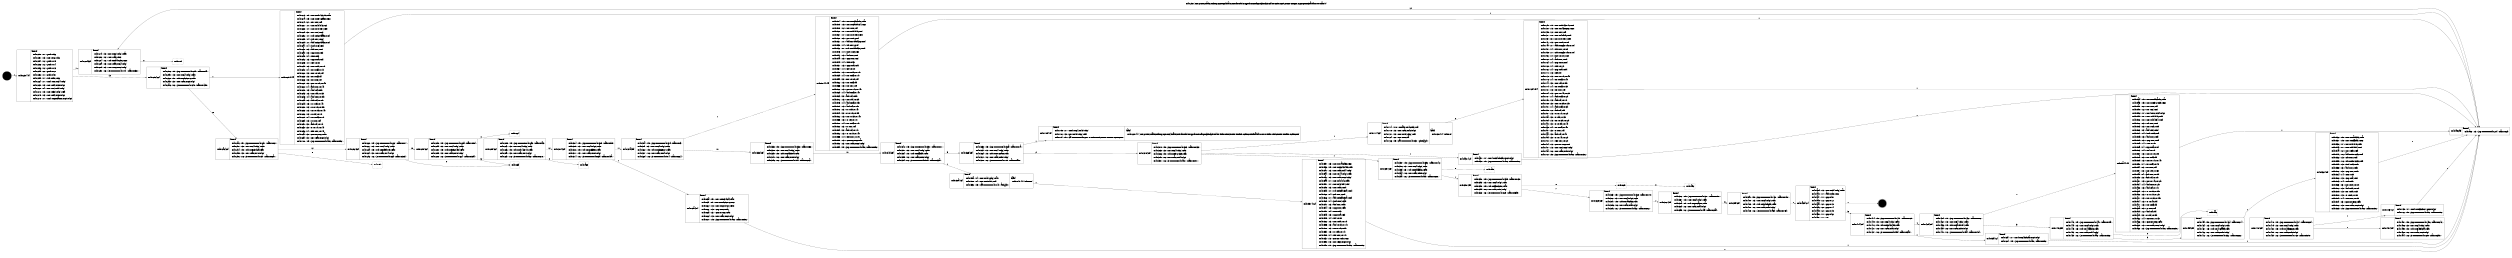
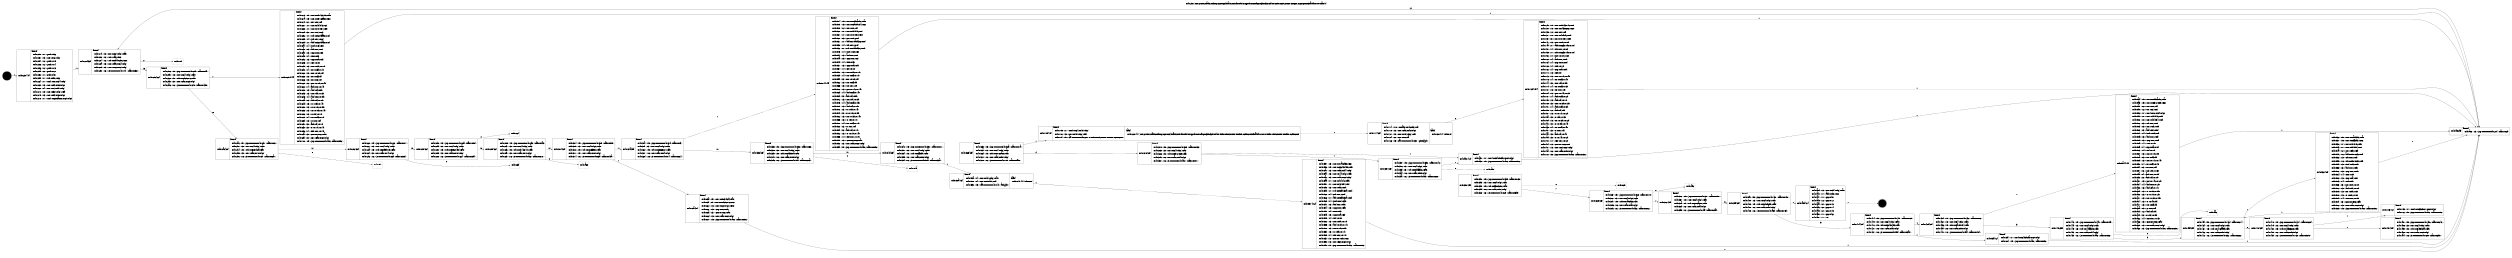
(109, 77) -> (143, 69)
(1284, 144) -> (1333, 133)
(951, 153) -> none
(493, 163) -> (480, 149)
none -> (913, 169)
(2446, 170) -> (2313, 213)
(1449, 177) -> (1450, 164)
(1655, 186) -> (1668, 189)
(1848, 213) -> (1811, 226)
none -> (2246, 228)
